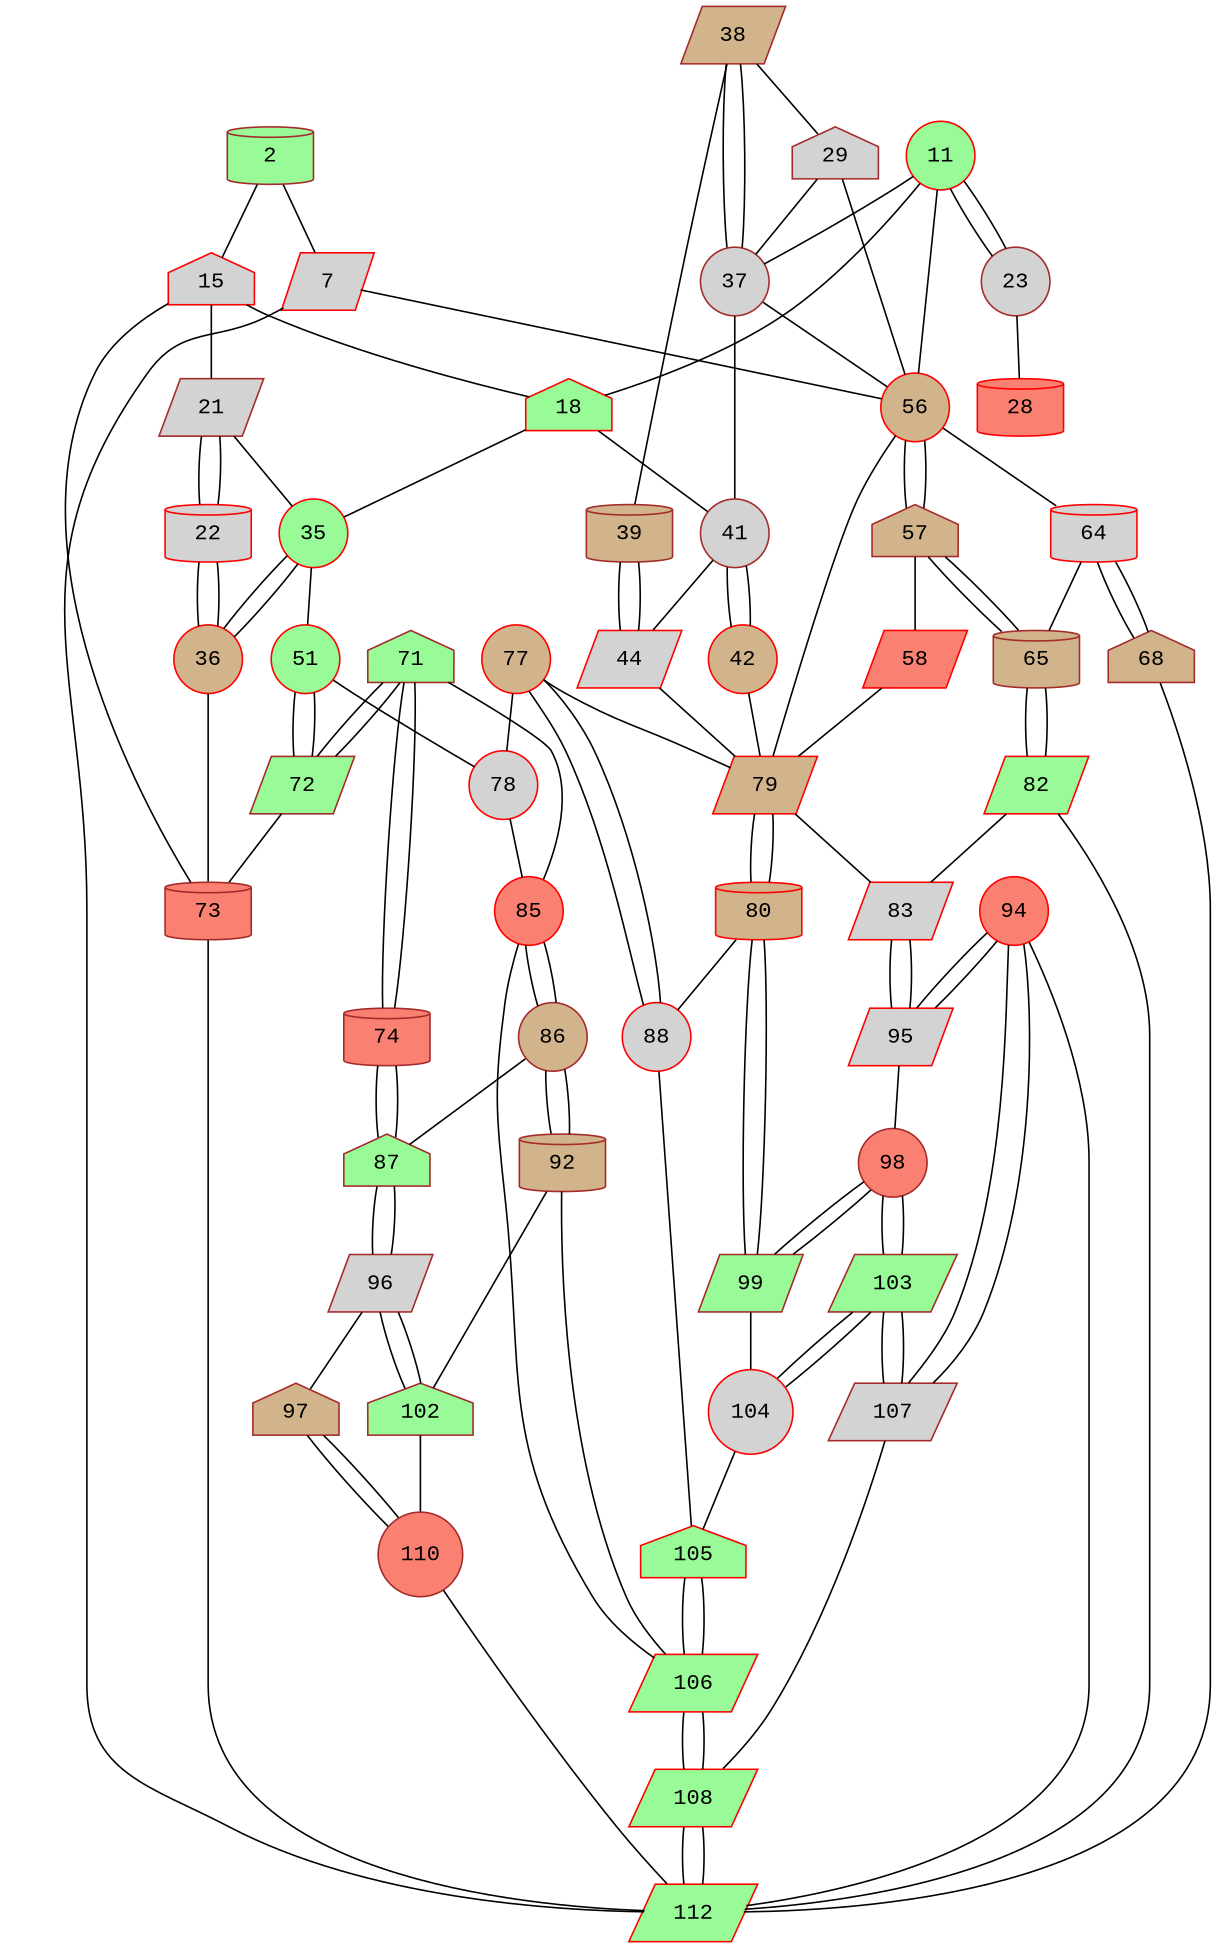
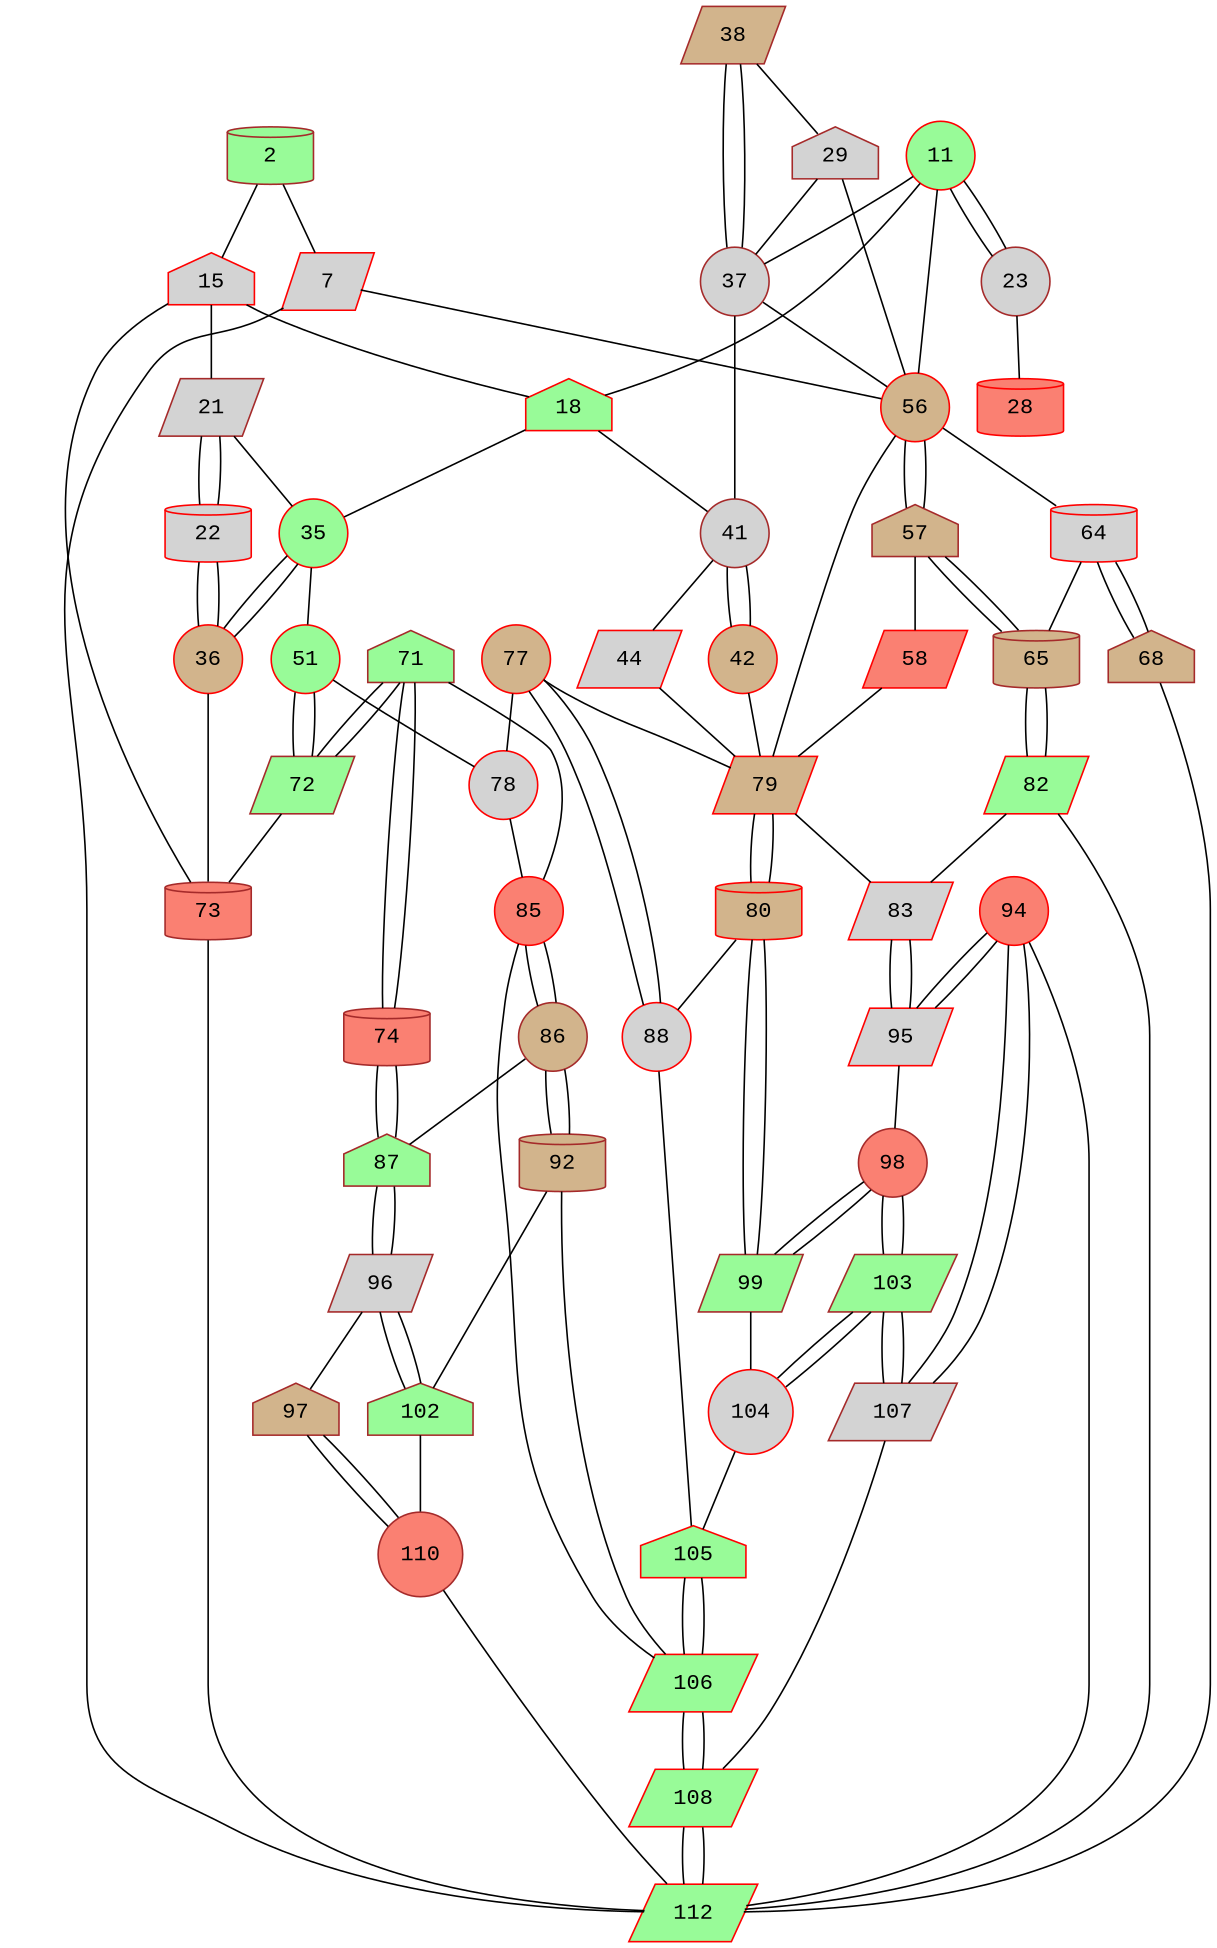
(629, 533) -> none
